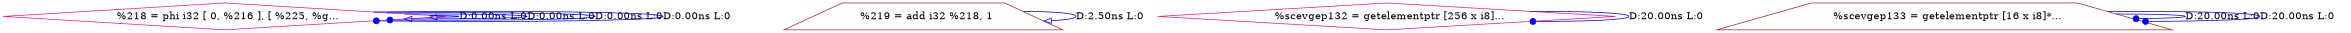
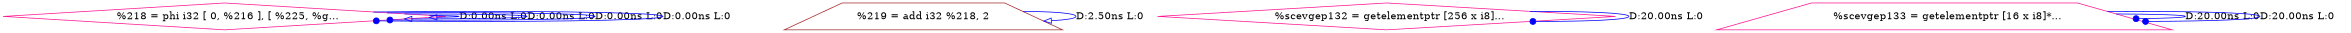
(923, 16) -> (923, 16)
(1944, 16) -> (1944, 16)
